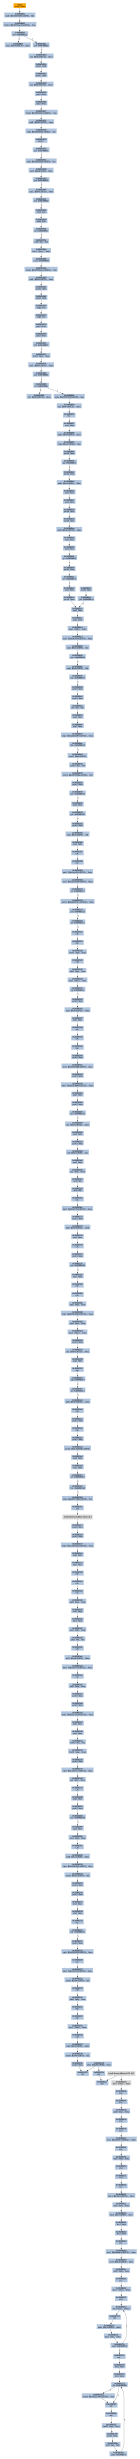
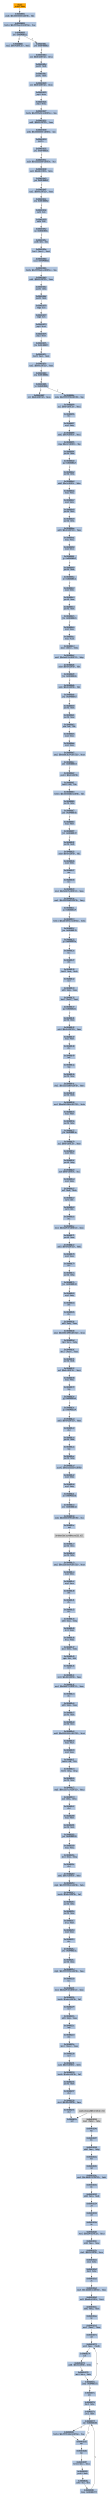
(73, 604) -> (69, 603)
(91, 2069) -> (69, 2096)
